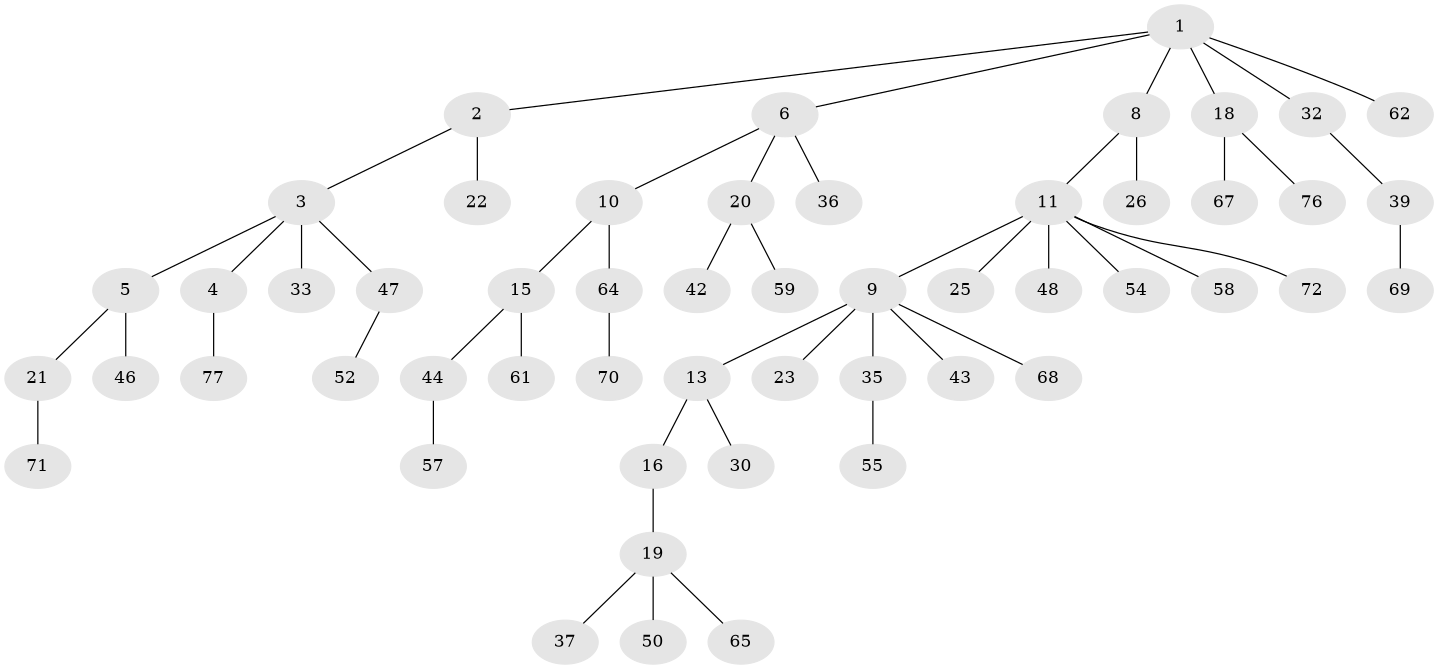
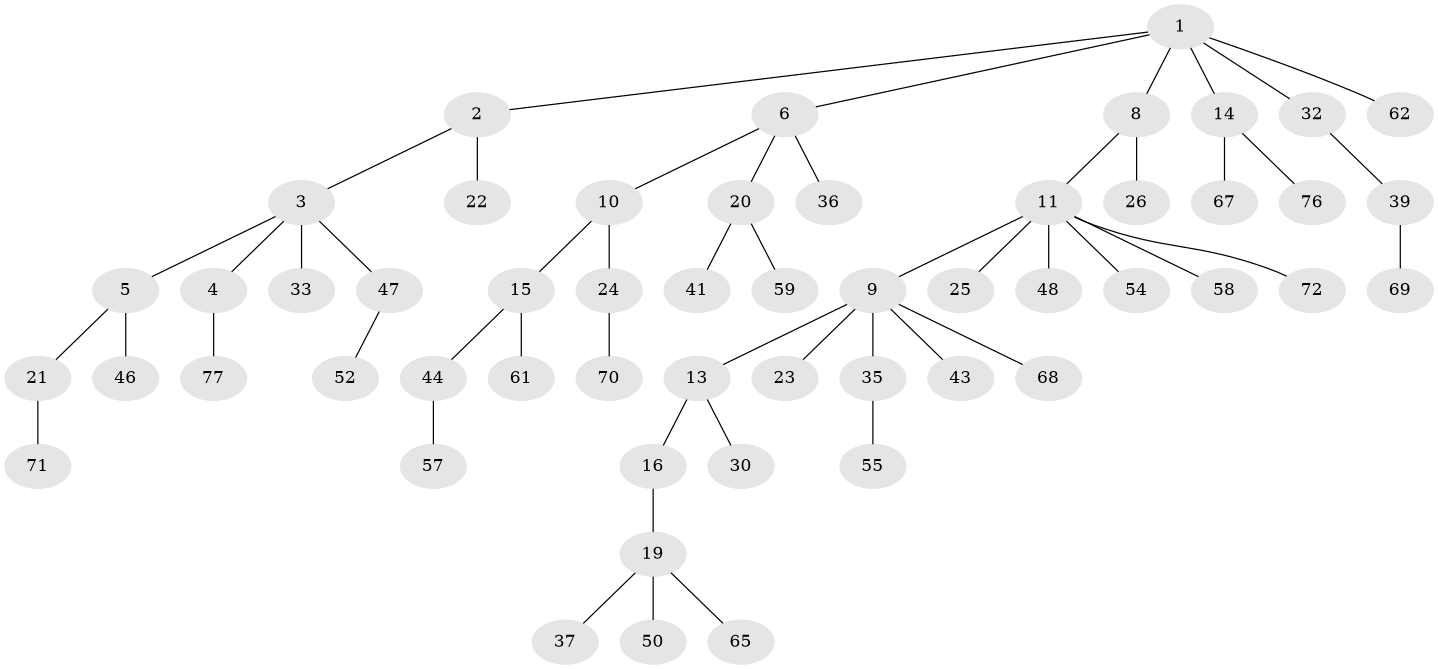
(1224, 115) -> (1224, 115)
(609, 291) -> (609, 291)
(697, 291) -> (697, 291)
